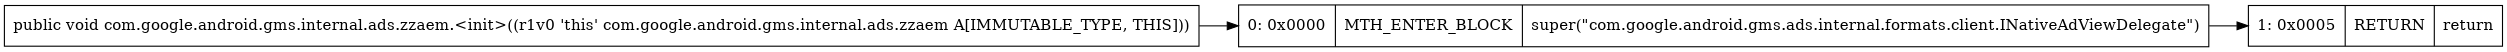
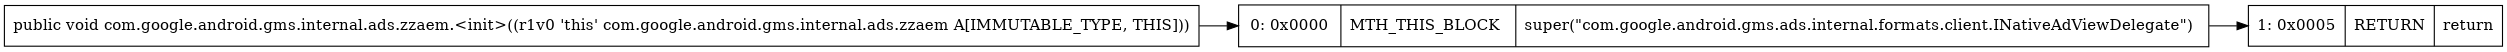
(1429, 25) -> (1425, 25)
